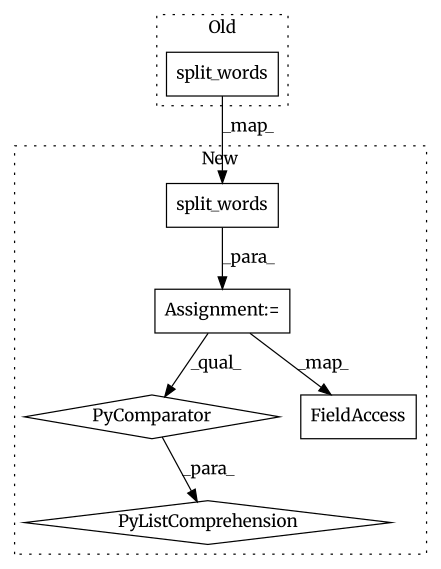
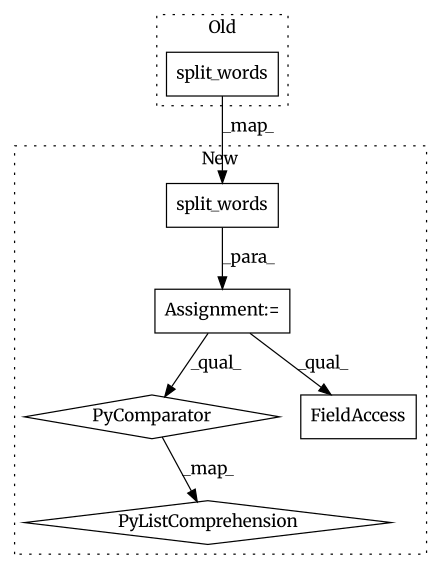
(323, 364) -> (323, 364)
(208, 470) -> (208, 470)
